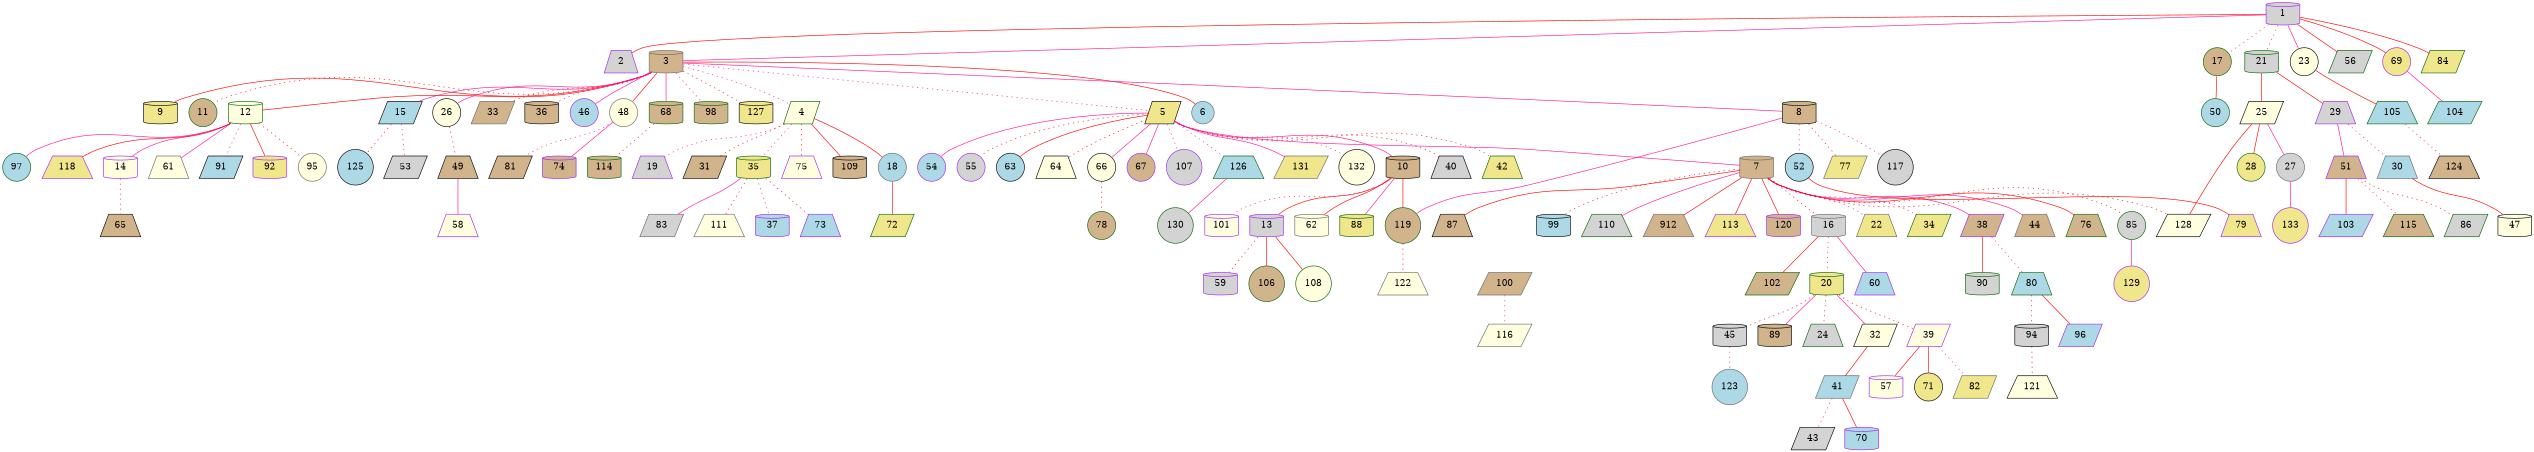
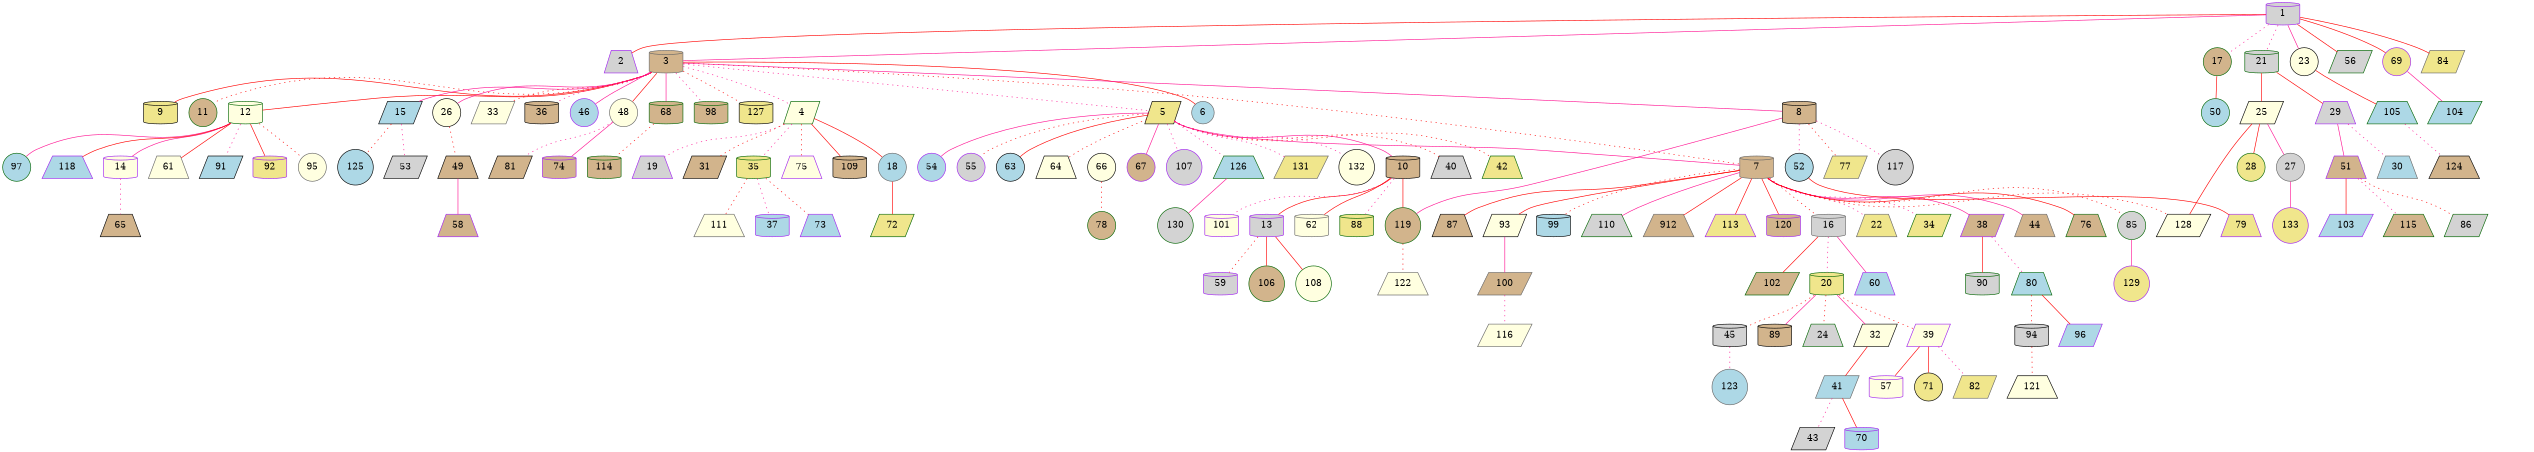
(2443, 62) -> (2443, 62)
none -> (1213, 98)
(493, 113) -> (493, 113)
(206, 141) -> (206, 141)
(1131, 141) -> none
(1253, 144) -> (1253, 144)
(67, 167) -> (67, 167)
(1380, 196) -> (1380, 196)
(458, 225) -> (458, 225)
(662, 225) -> none
none -> (1505, 225)
(2515, 225) -> none
